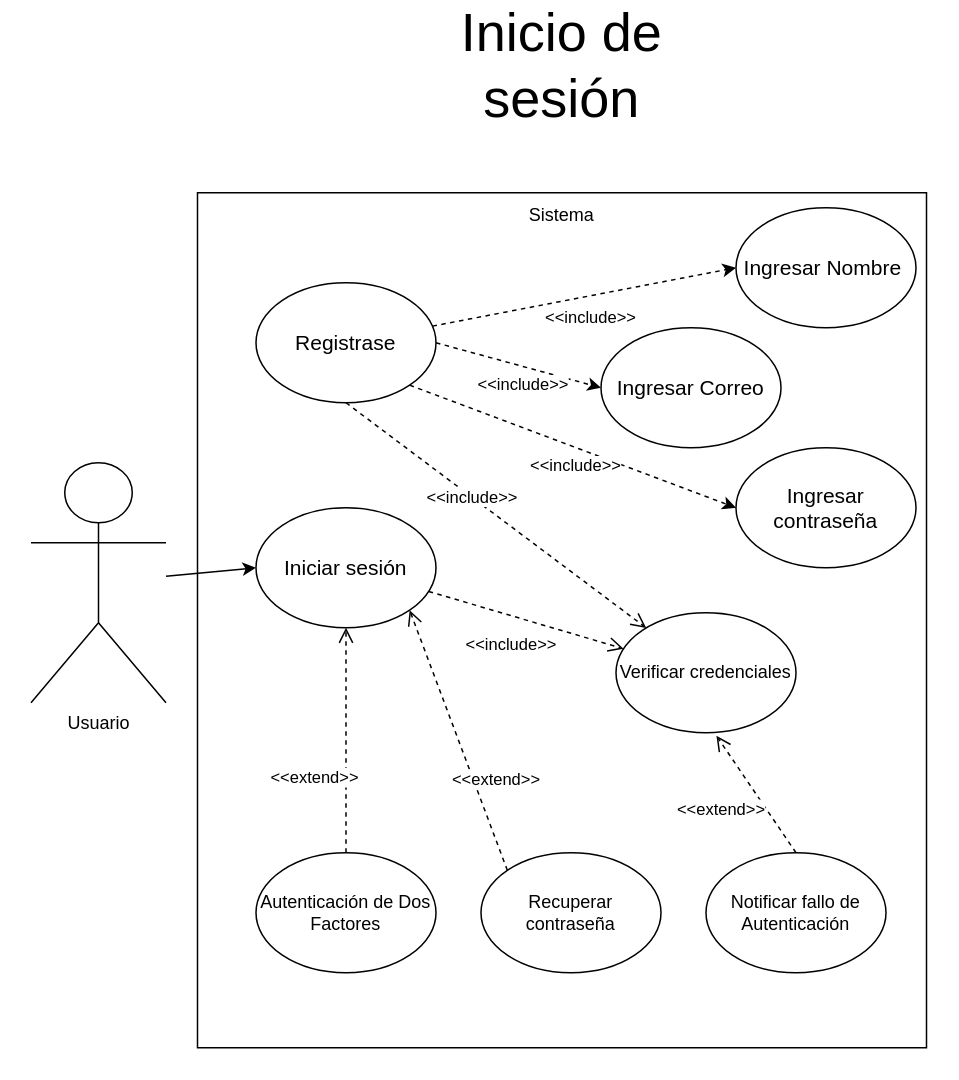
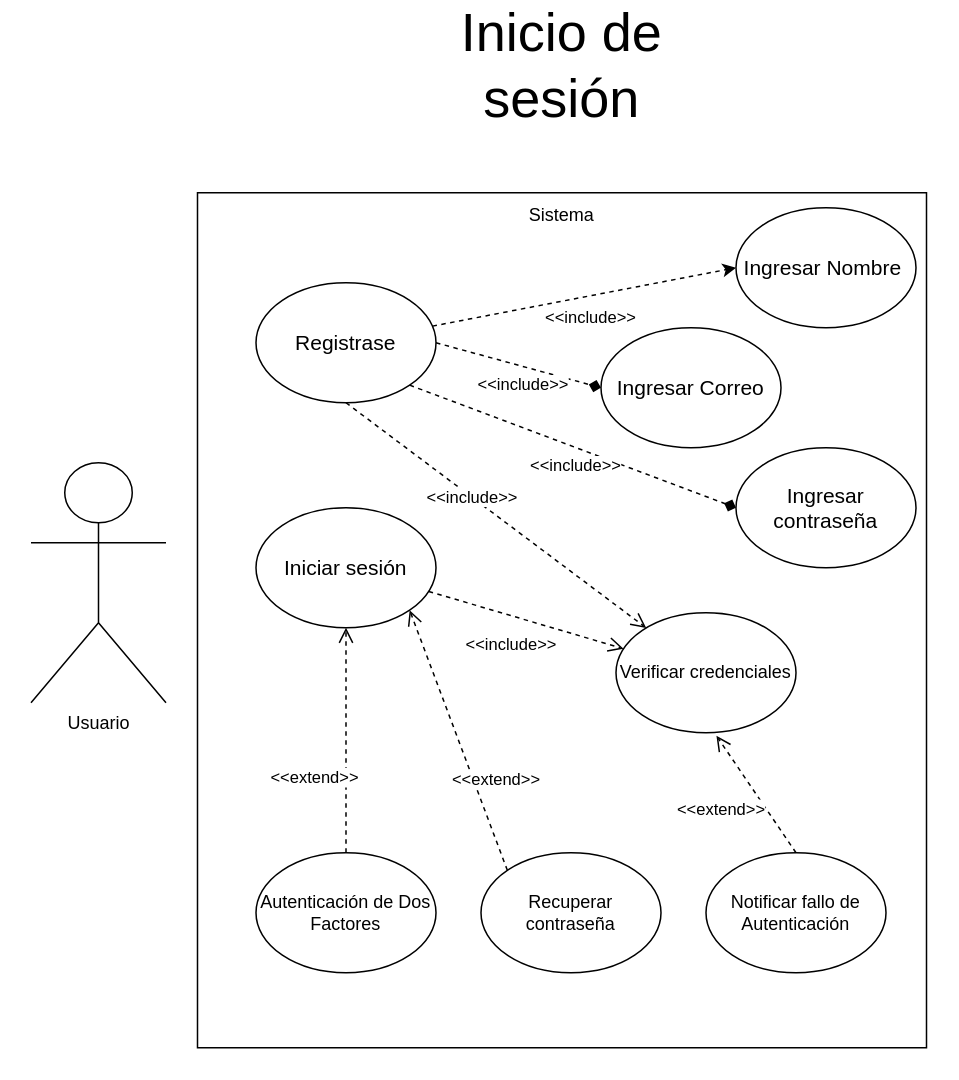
(589, 384) -> (588, 384)
(725, 504) -> (724, 503)
(206, 572) -> none
